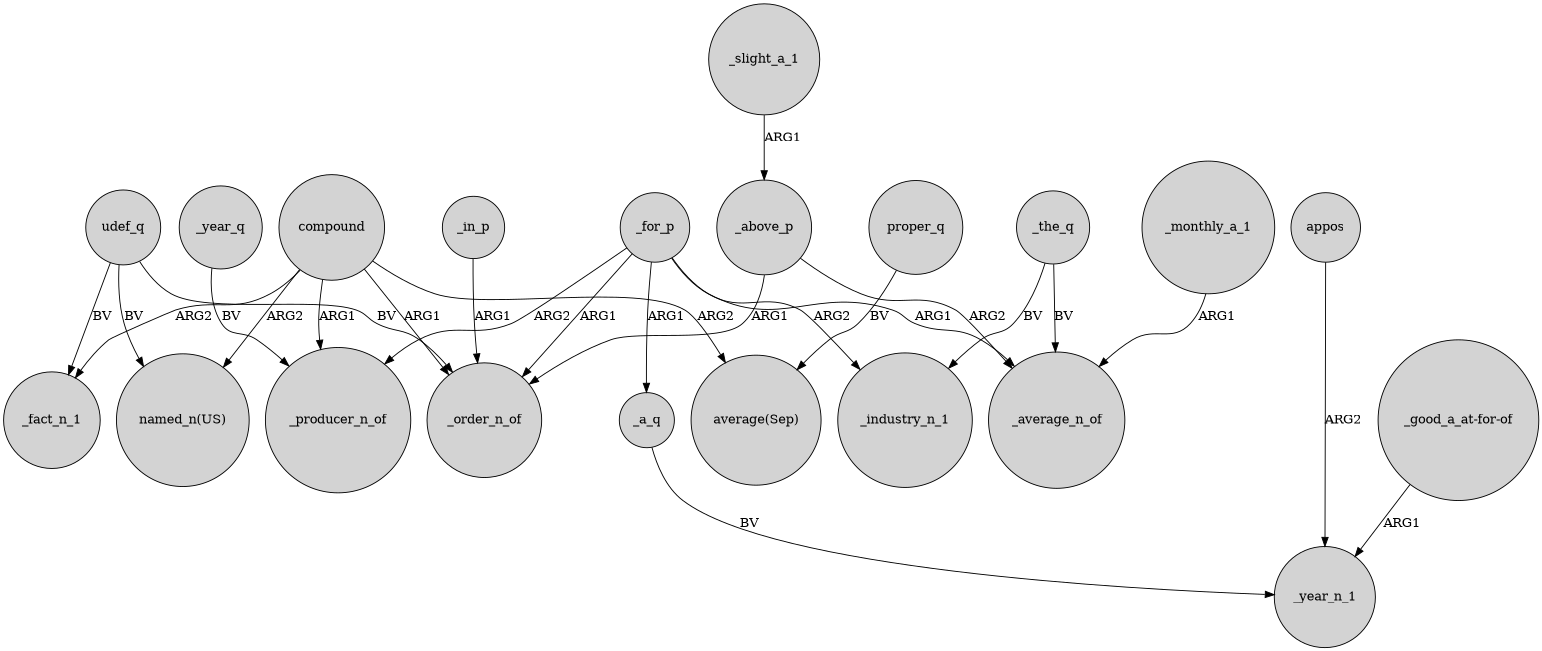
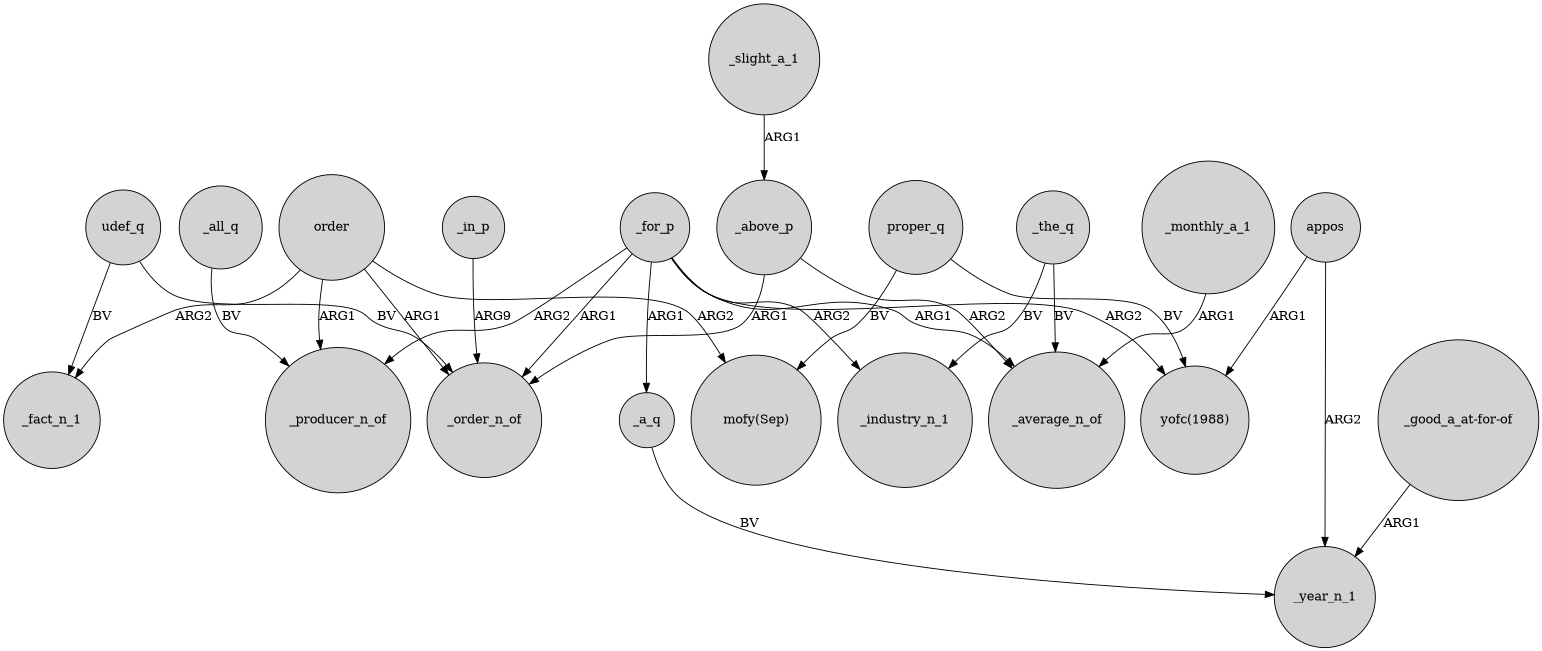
(221, 227) -> (221, 227)
(332, 227) -> (332, 227)
(493, 317) -> (493, 317)
(183, 420) -> none
(756, 420) -> (756, 420)
none -> (1195, 420)
